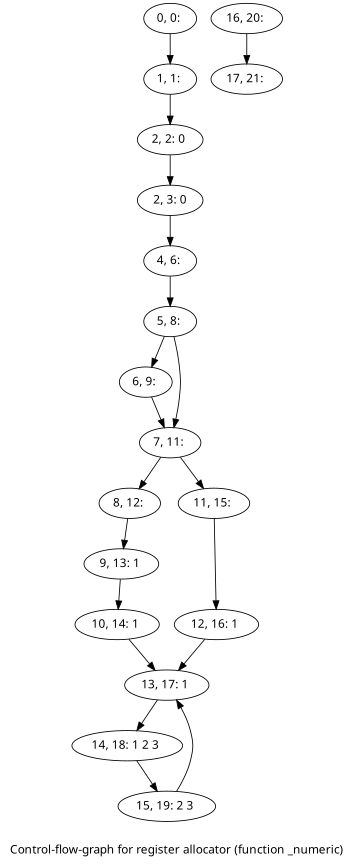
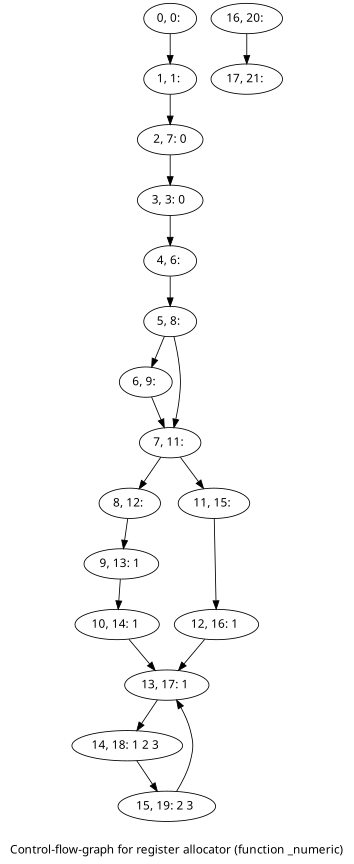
(170, 140) -> (170, 140)
(170, 200) -> (170, 200)
